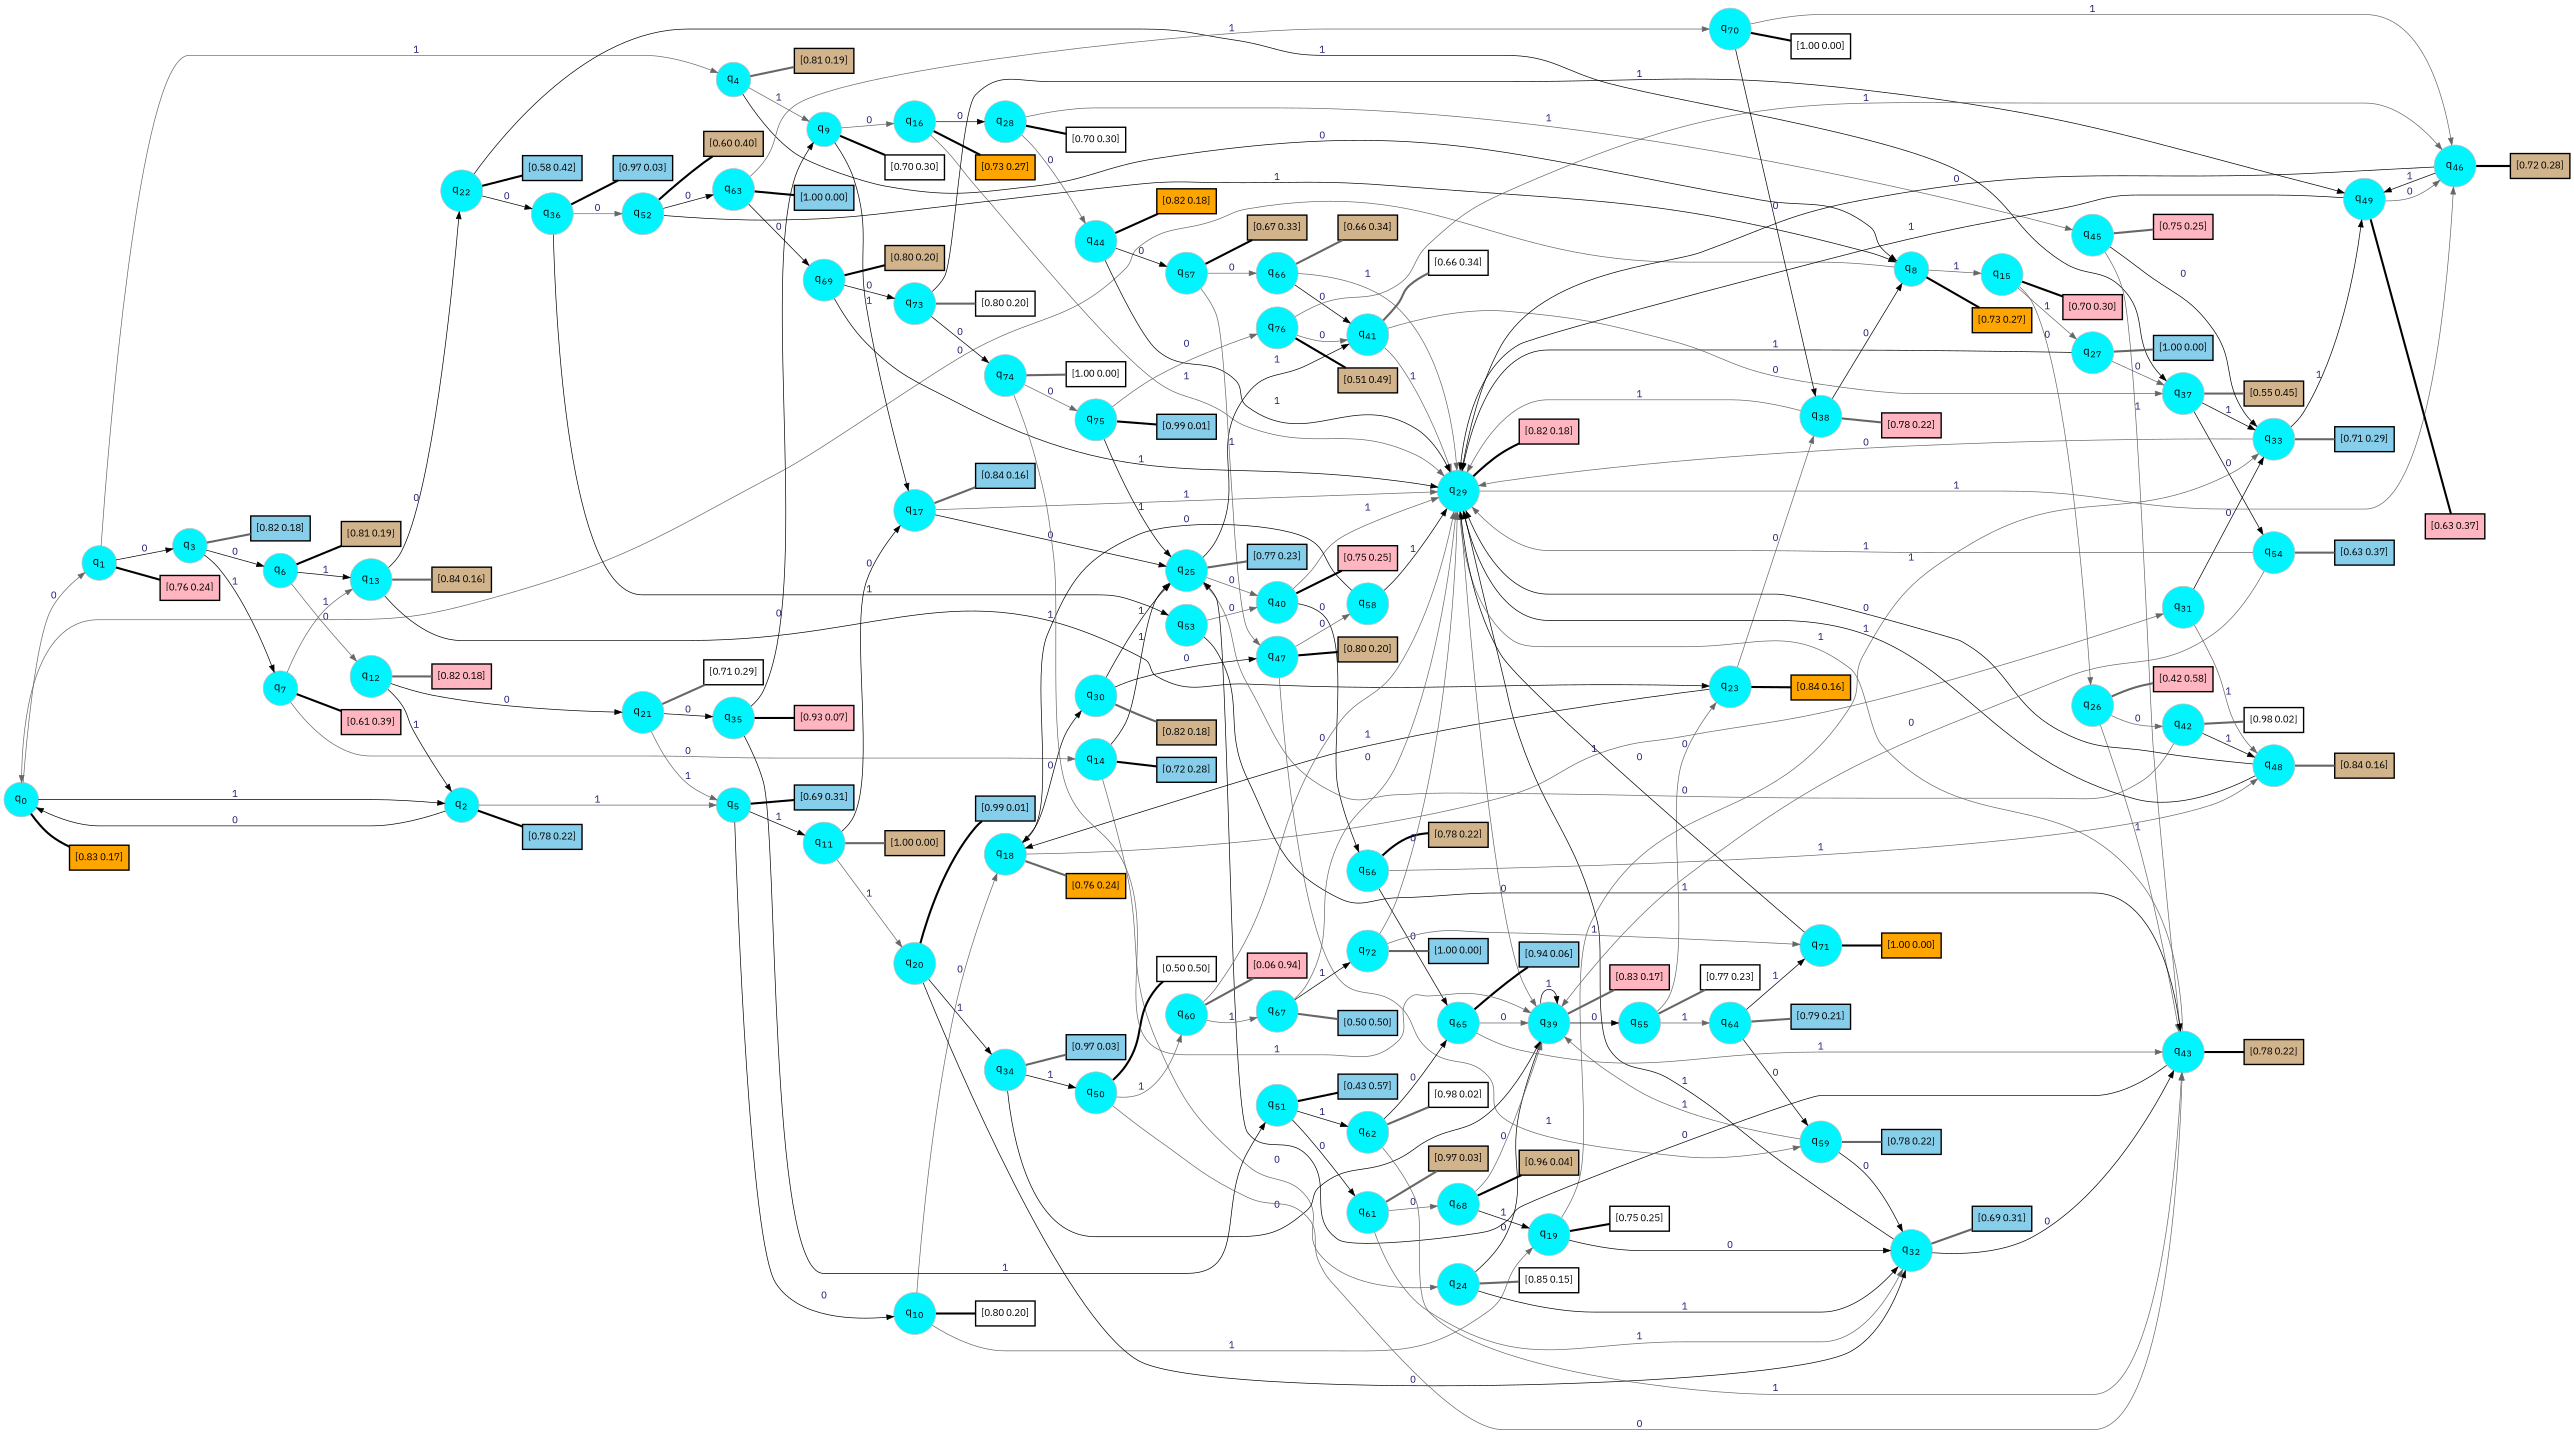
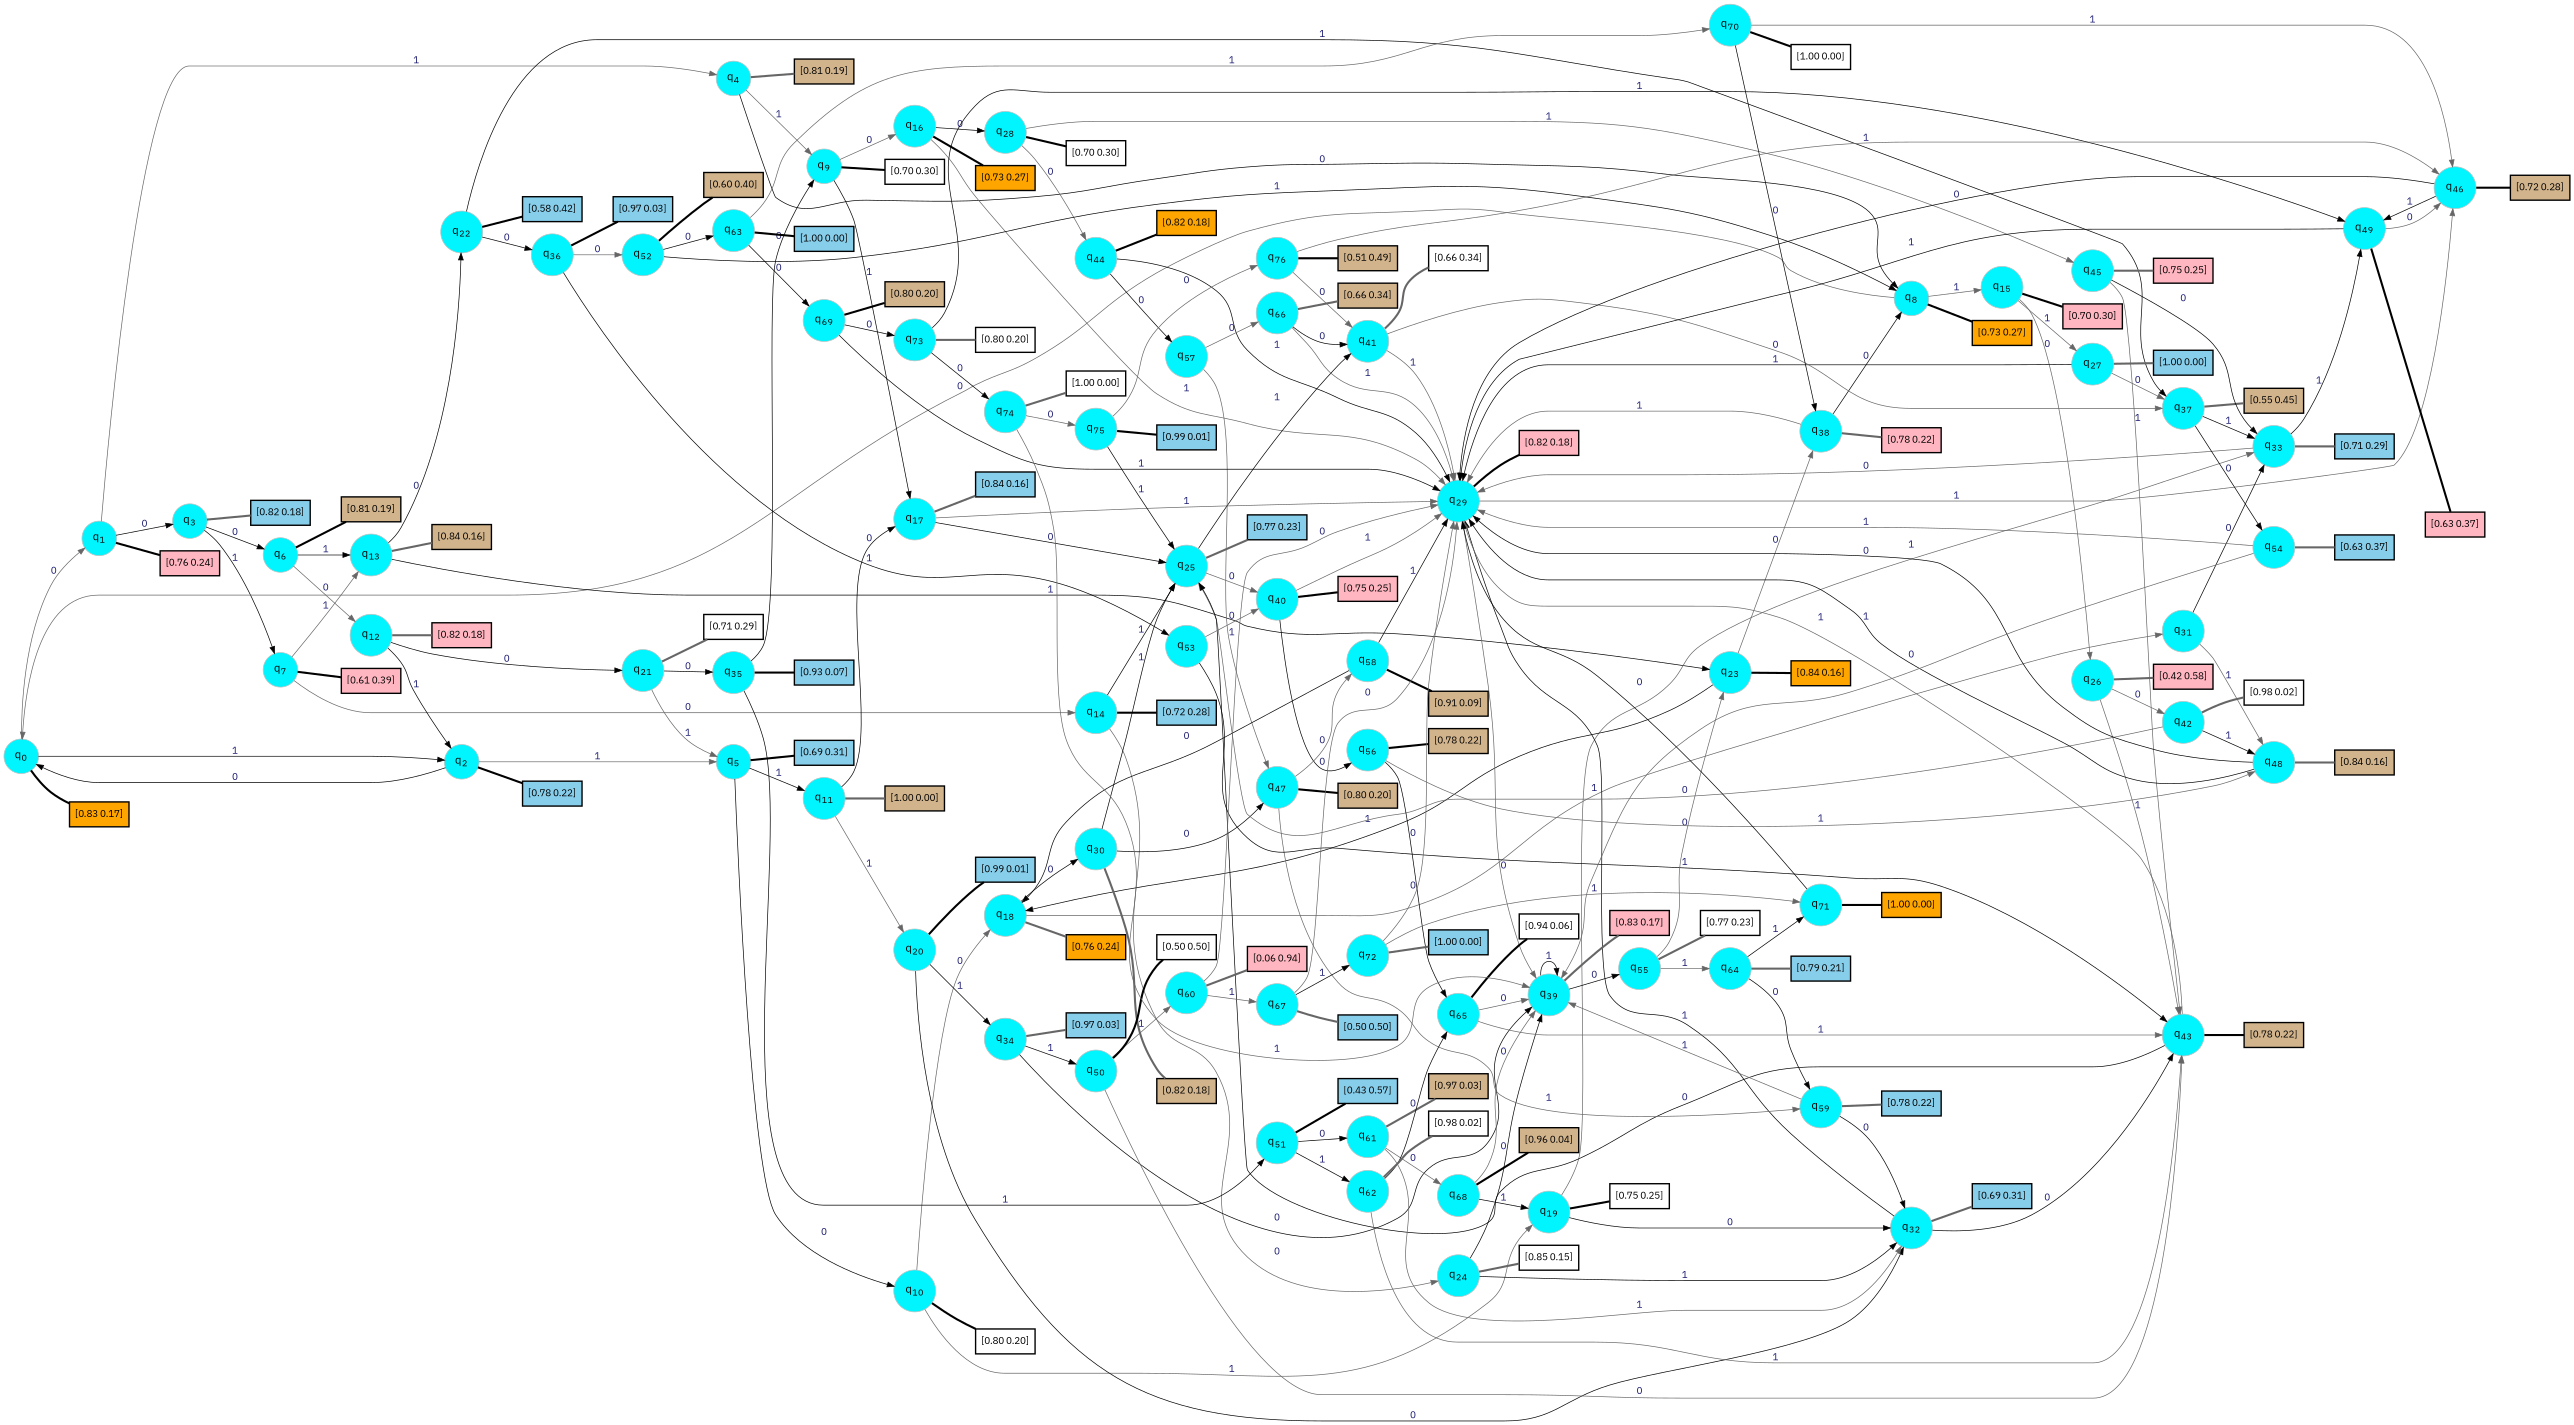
(1277, 228) -> none
none -> (1458, 704)
(824, 718) -> (824, 673)
(1549, 954) -> (1549, 926)
